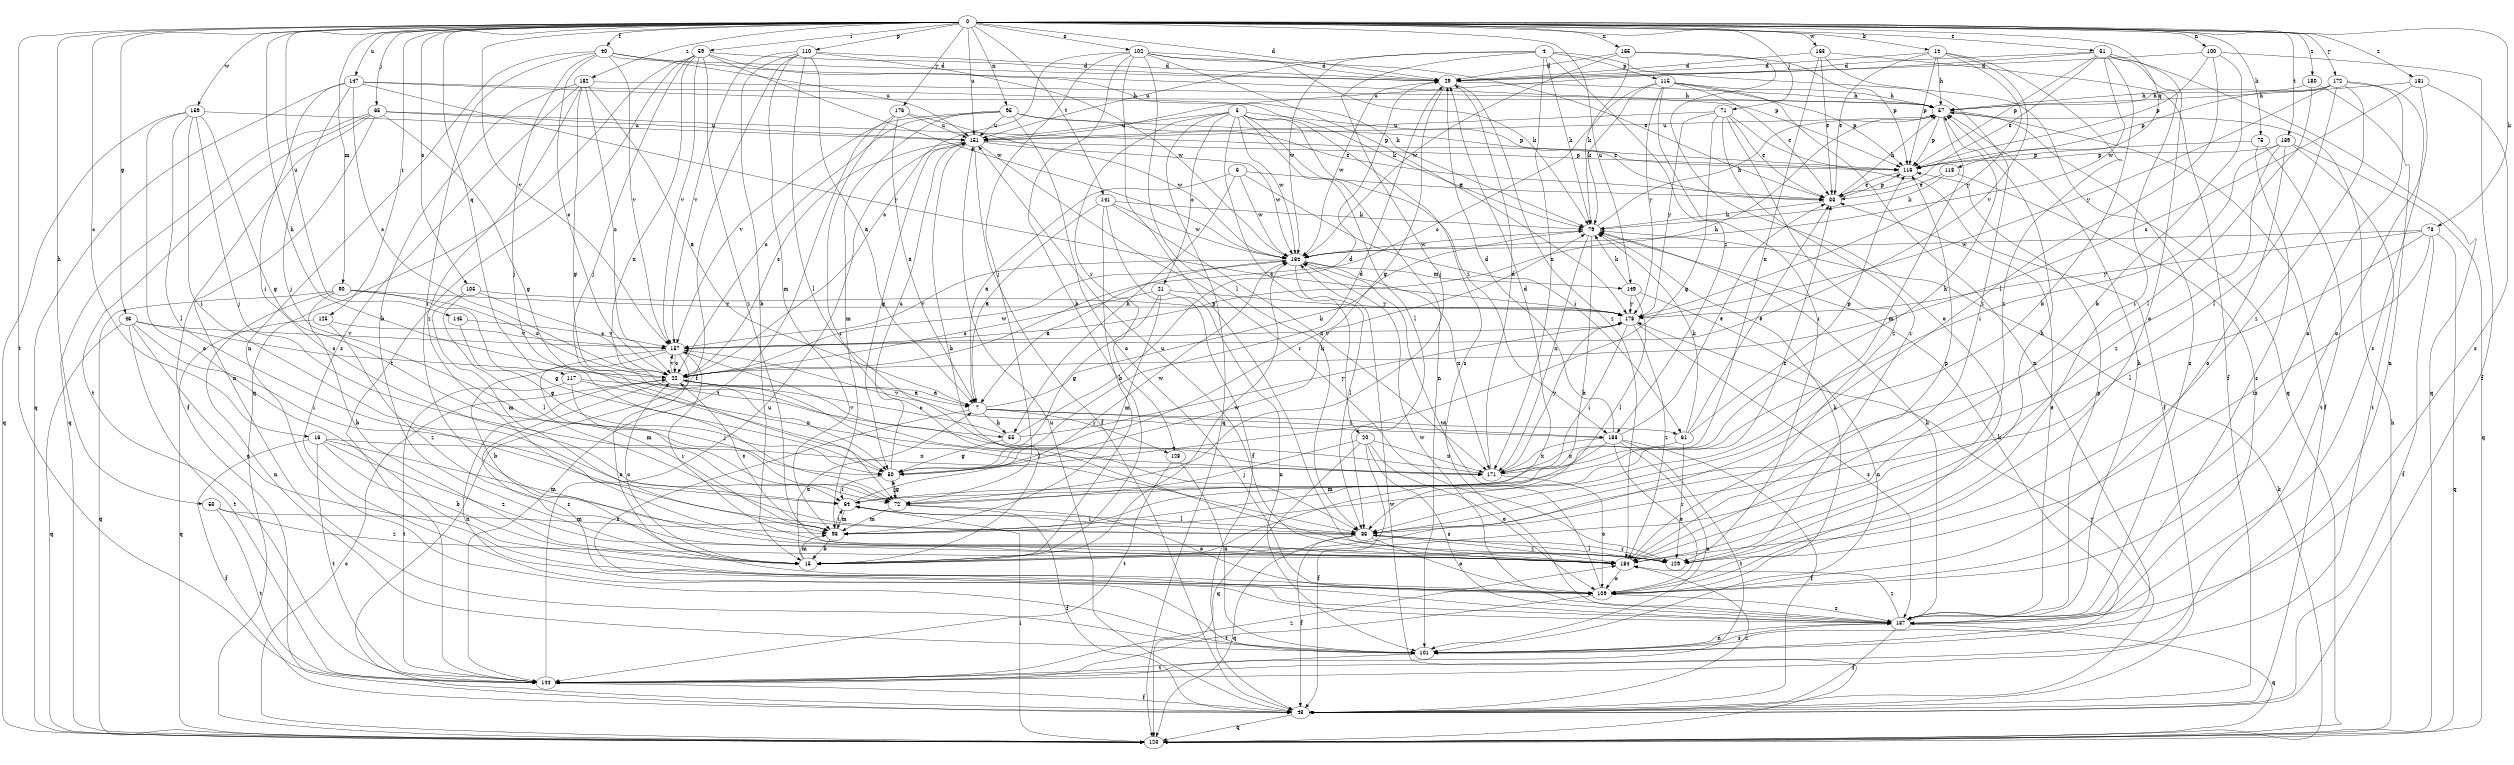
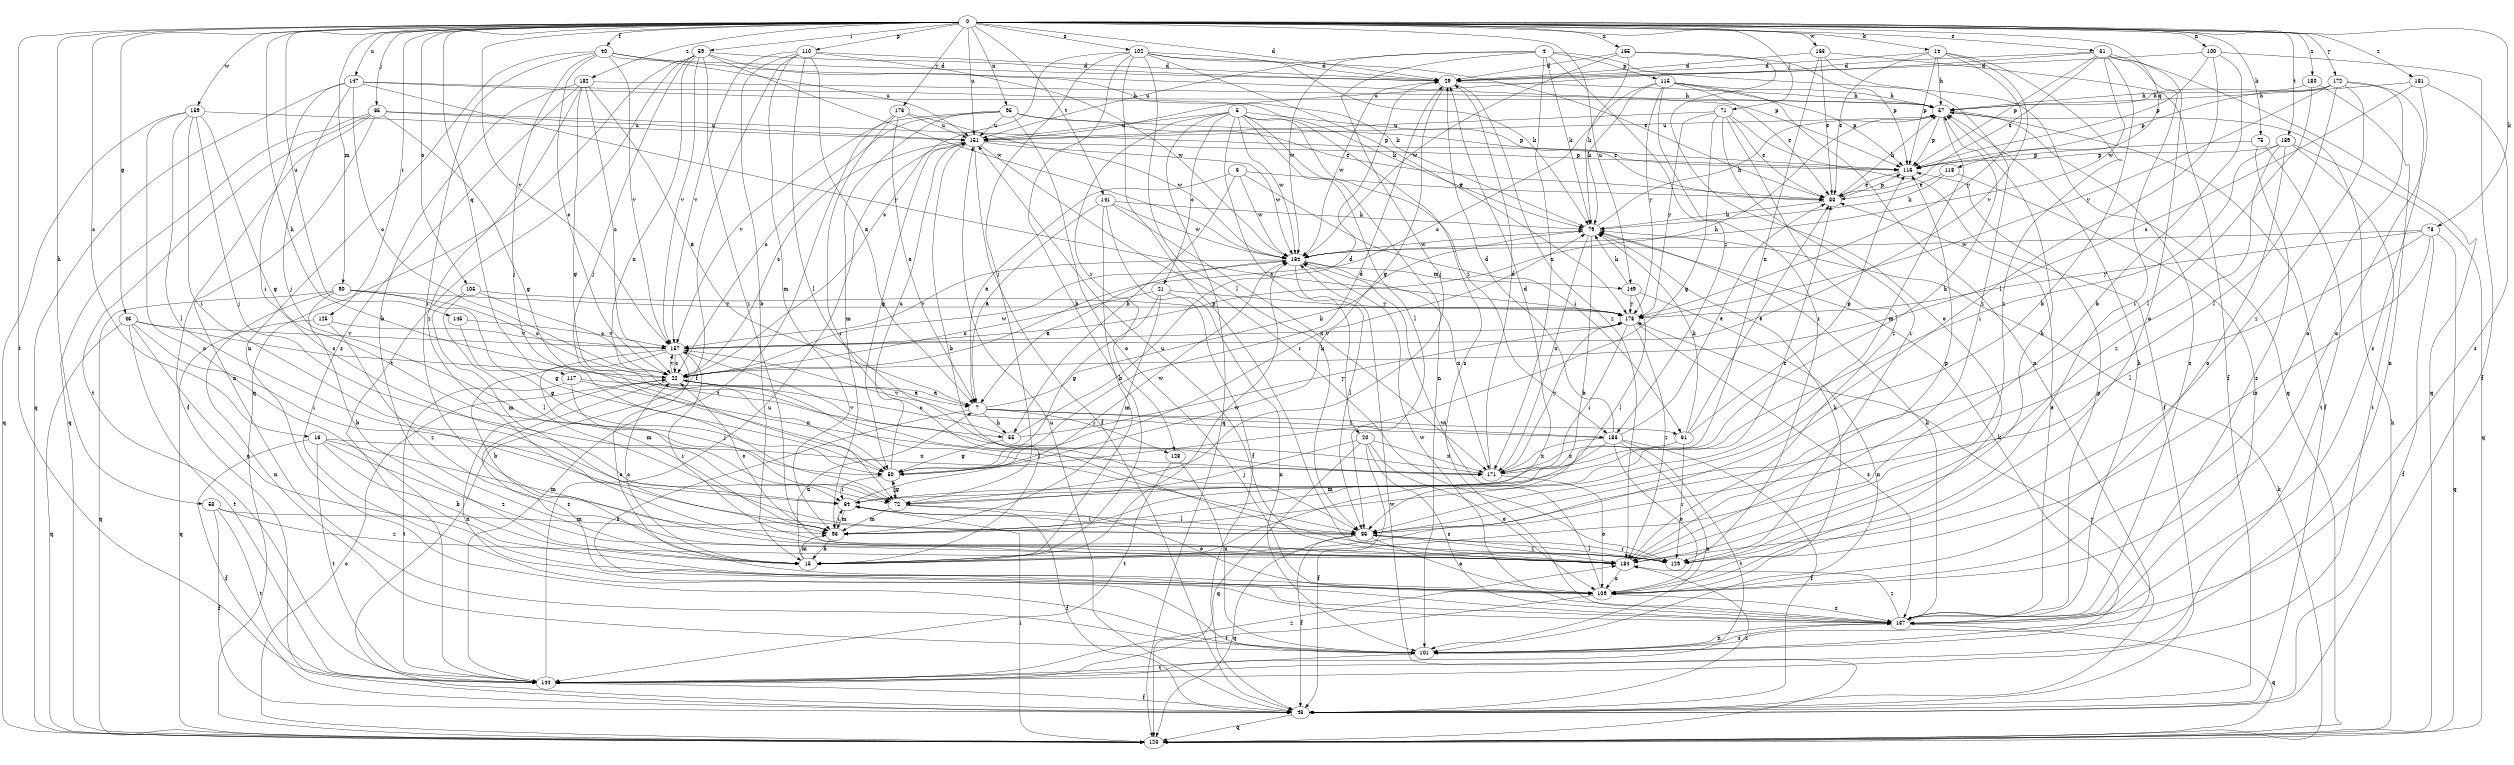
(1616, 708) -> (672, 710)
